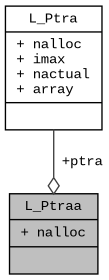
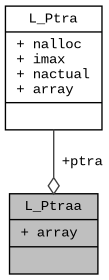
(54, 233) -> (50, 233)
